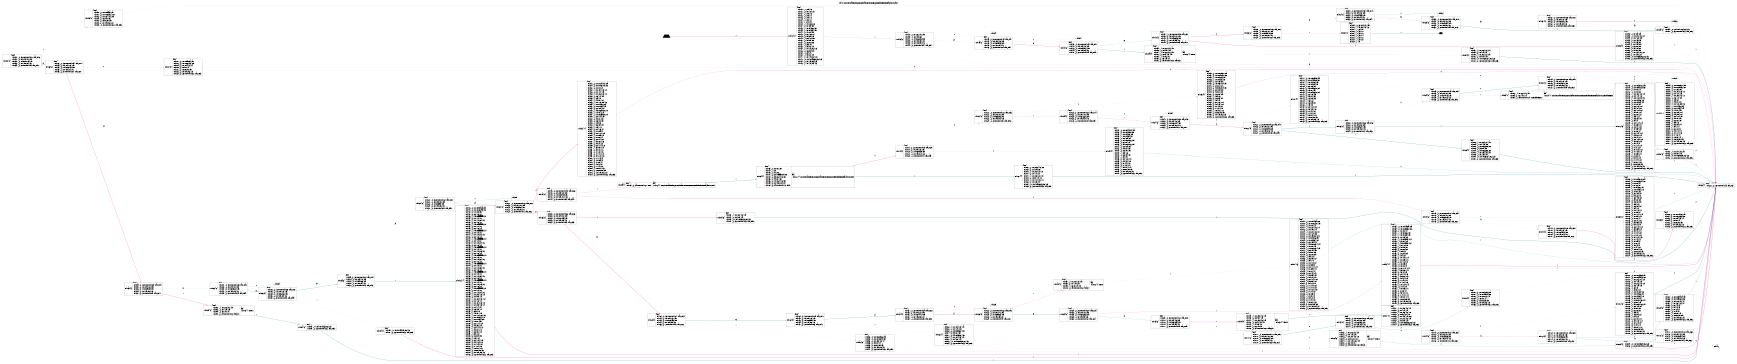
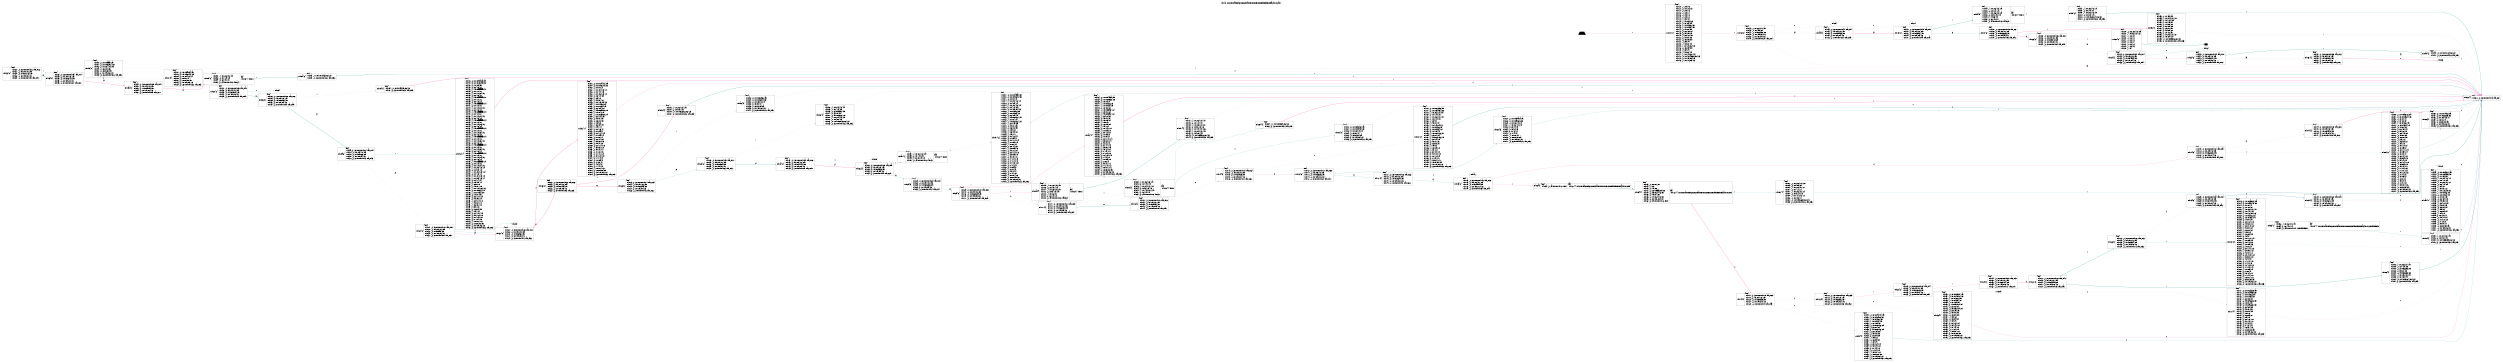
none -> (1433, 181)
